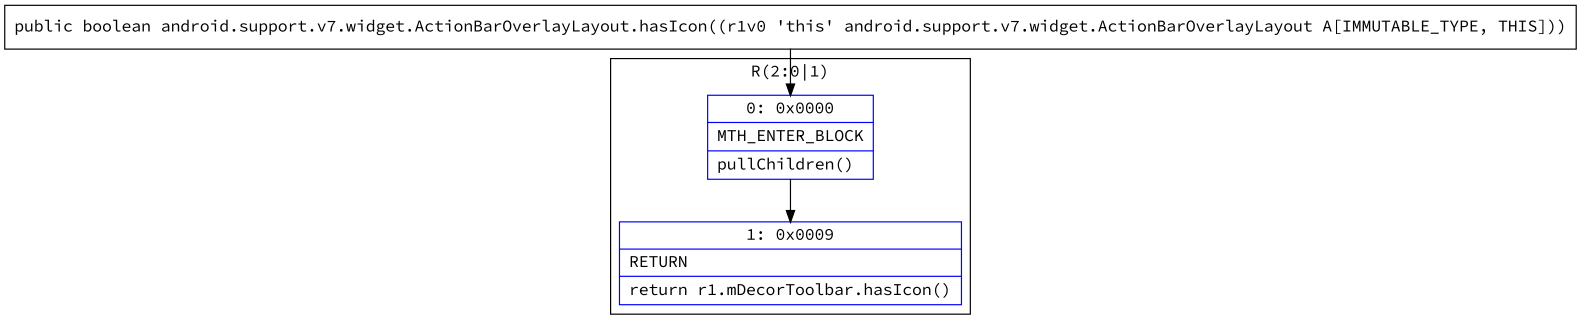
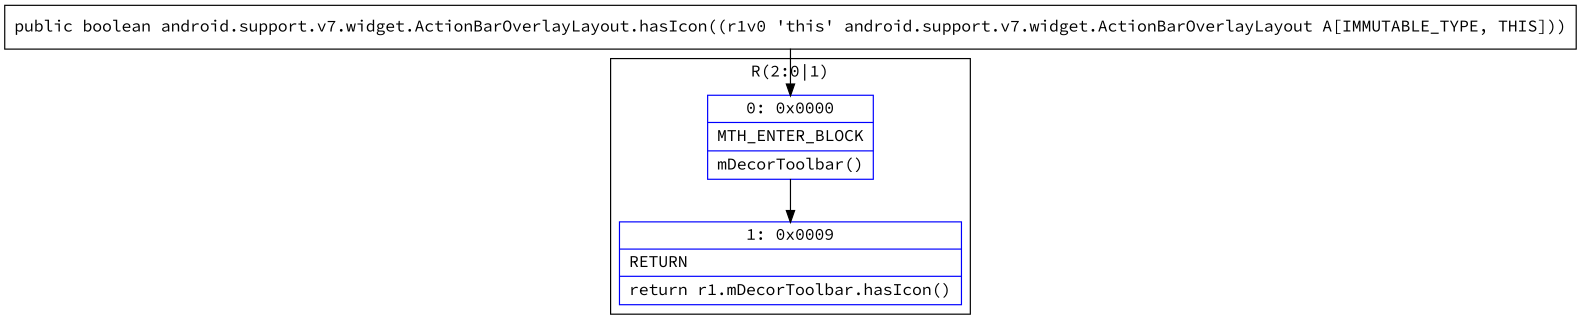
(786, 164) -> (790, 164)
